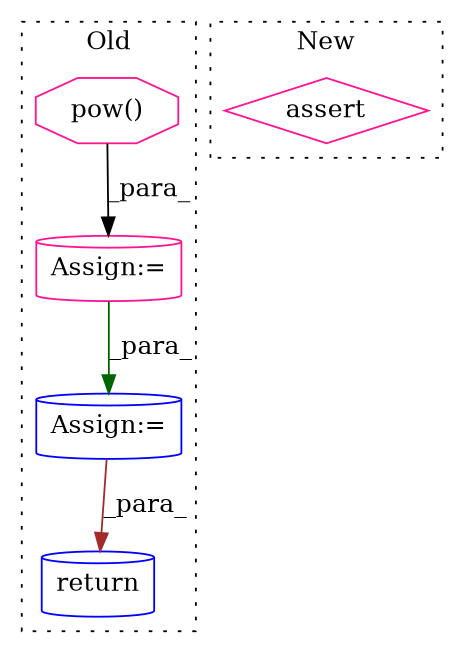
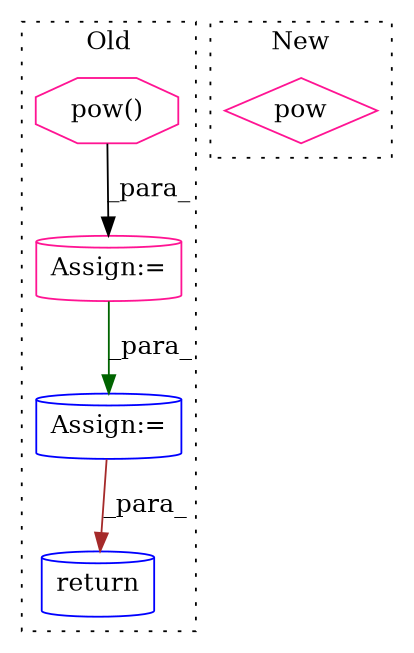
(326, 111) -> (301, 111)
